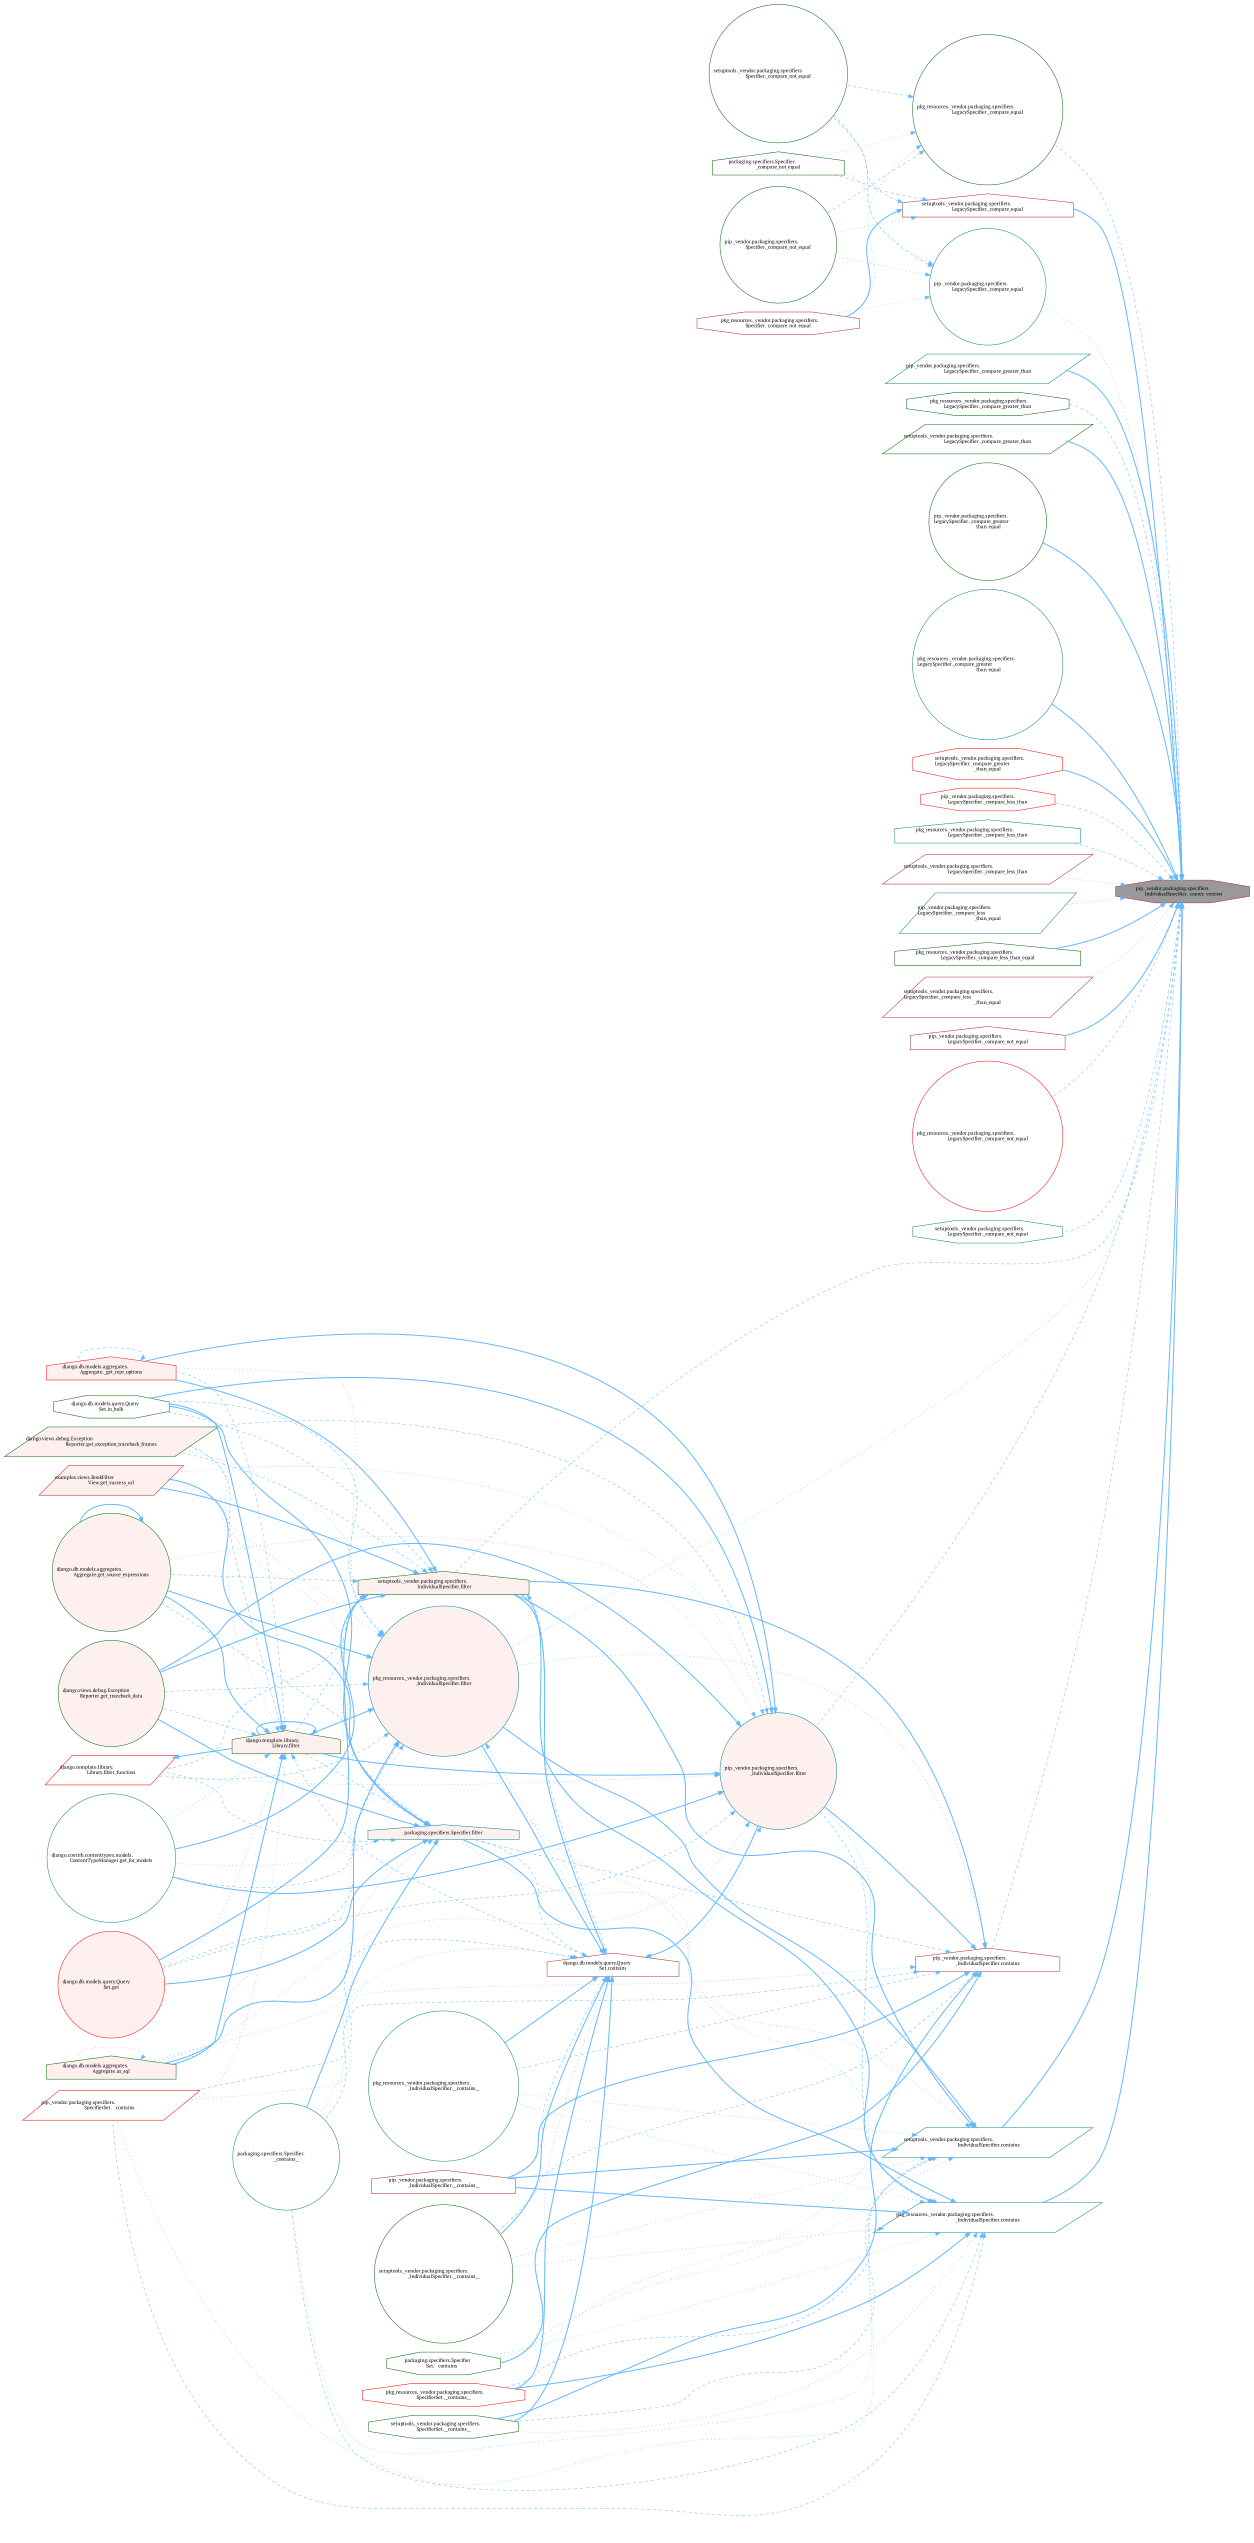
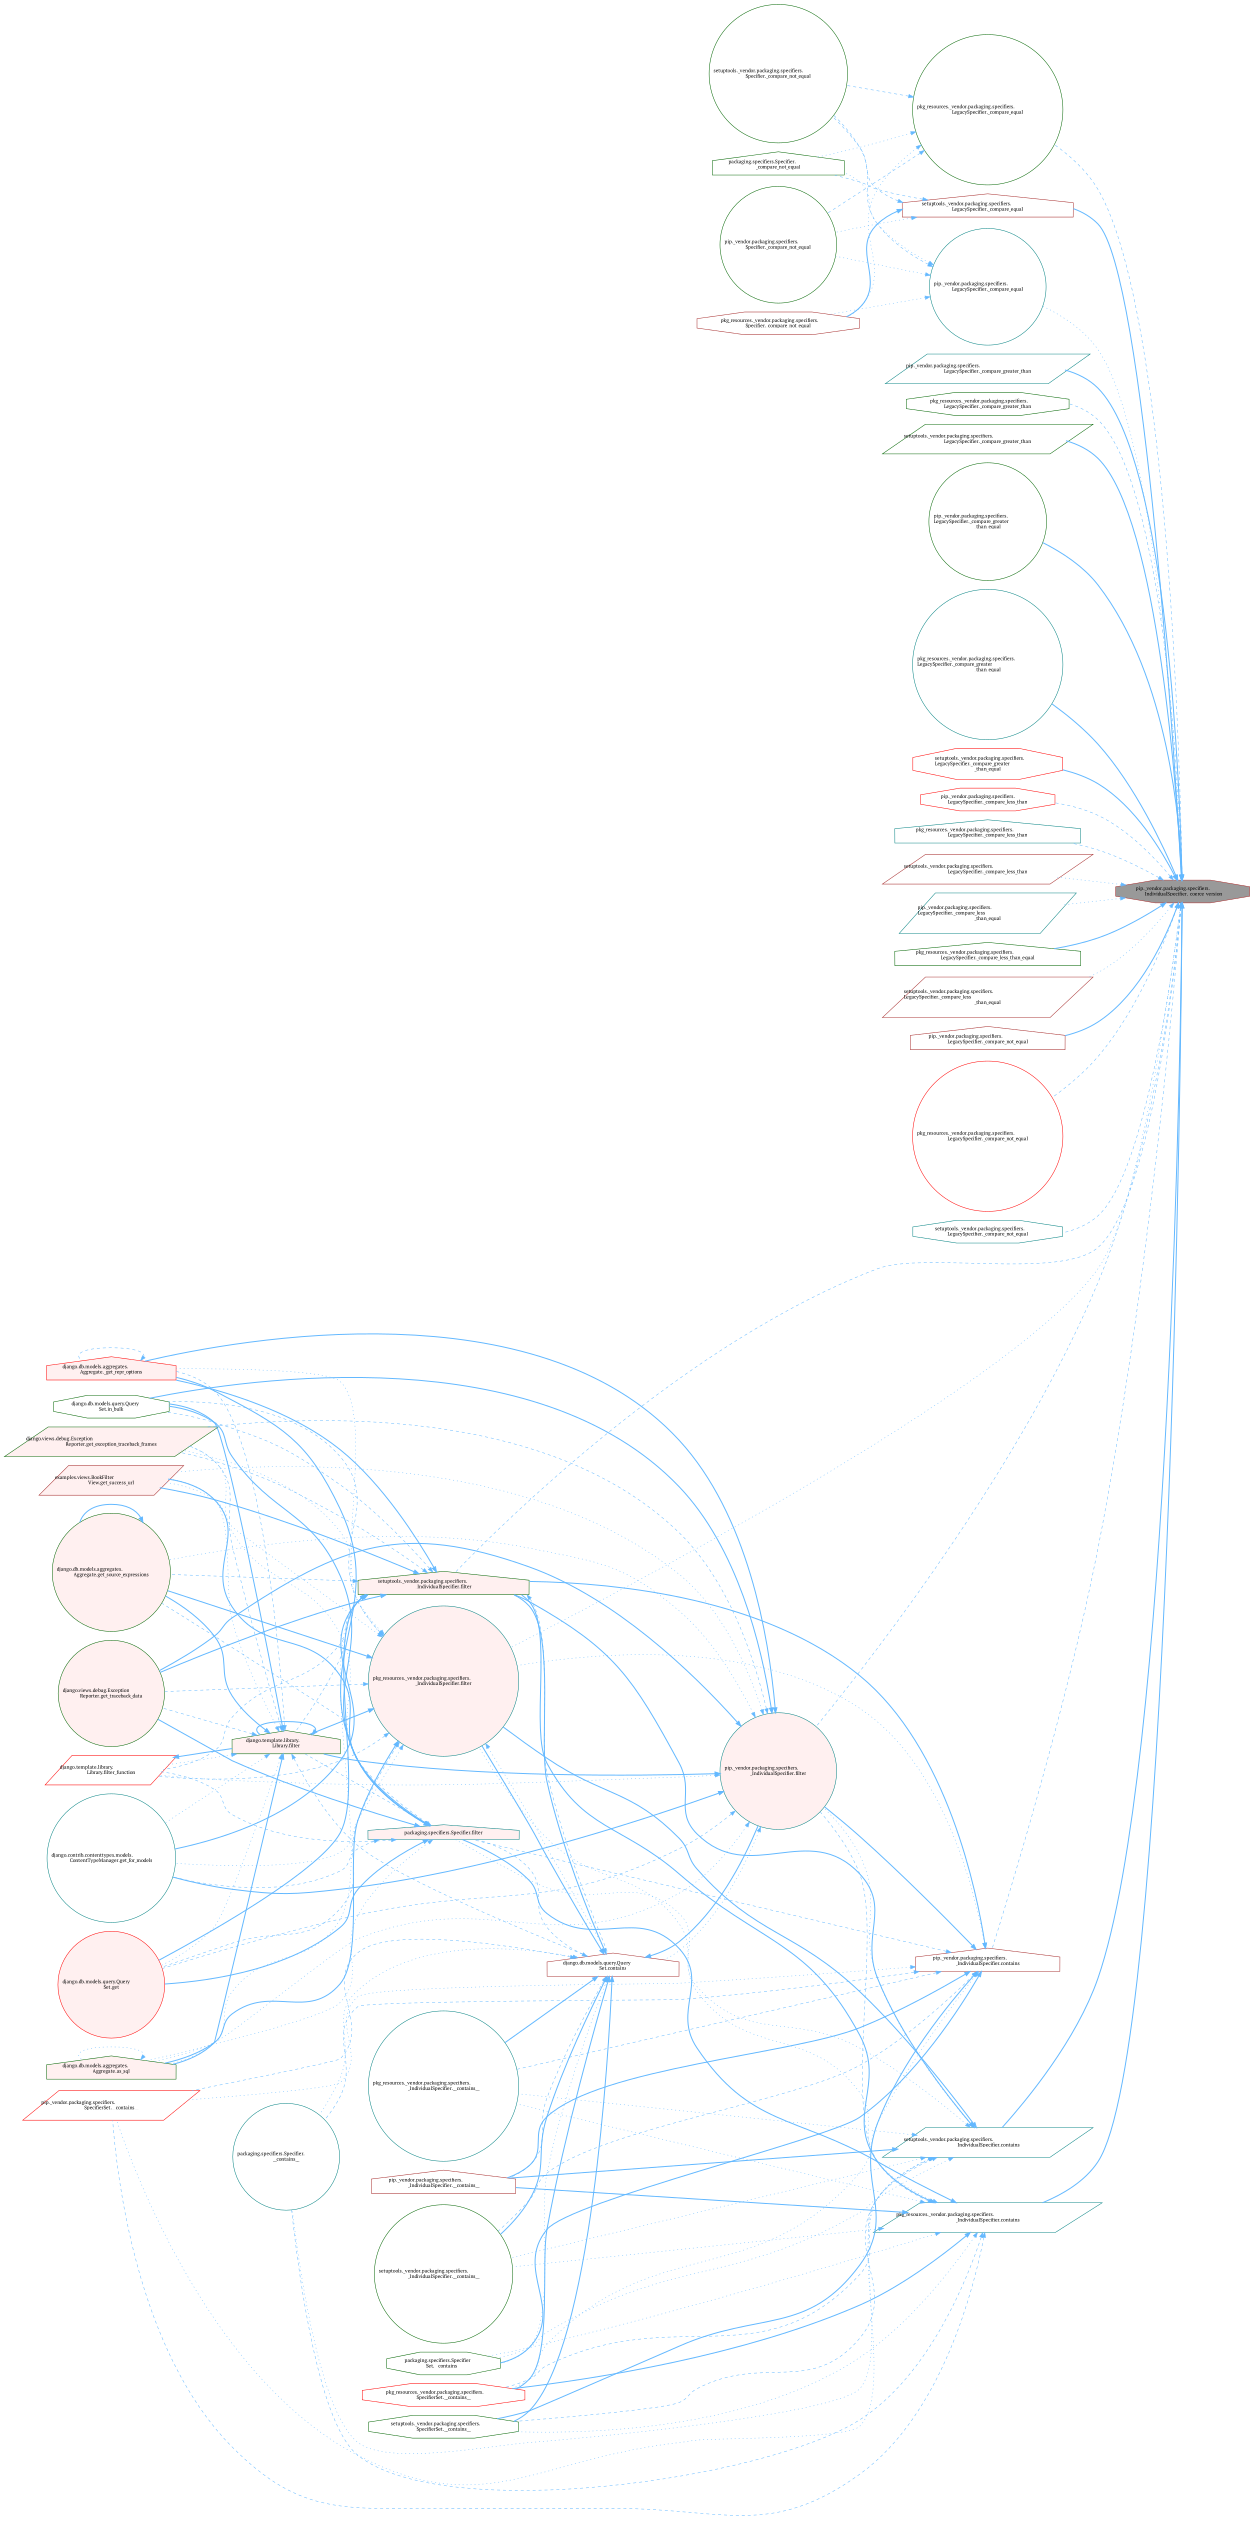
(263, 1945) -> (207, 1759)
(359, 1970) -> (356, 1573)
